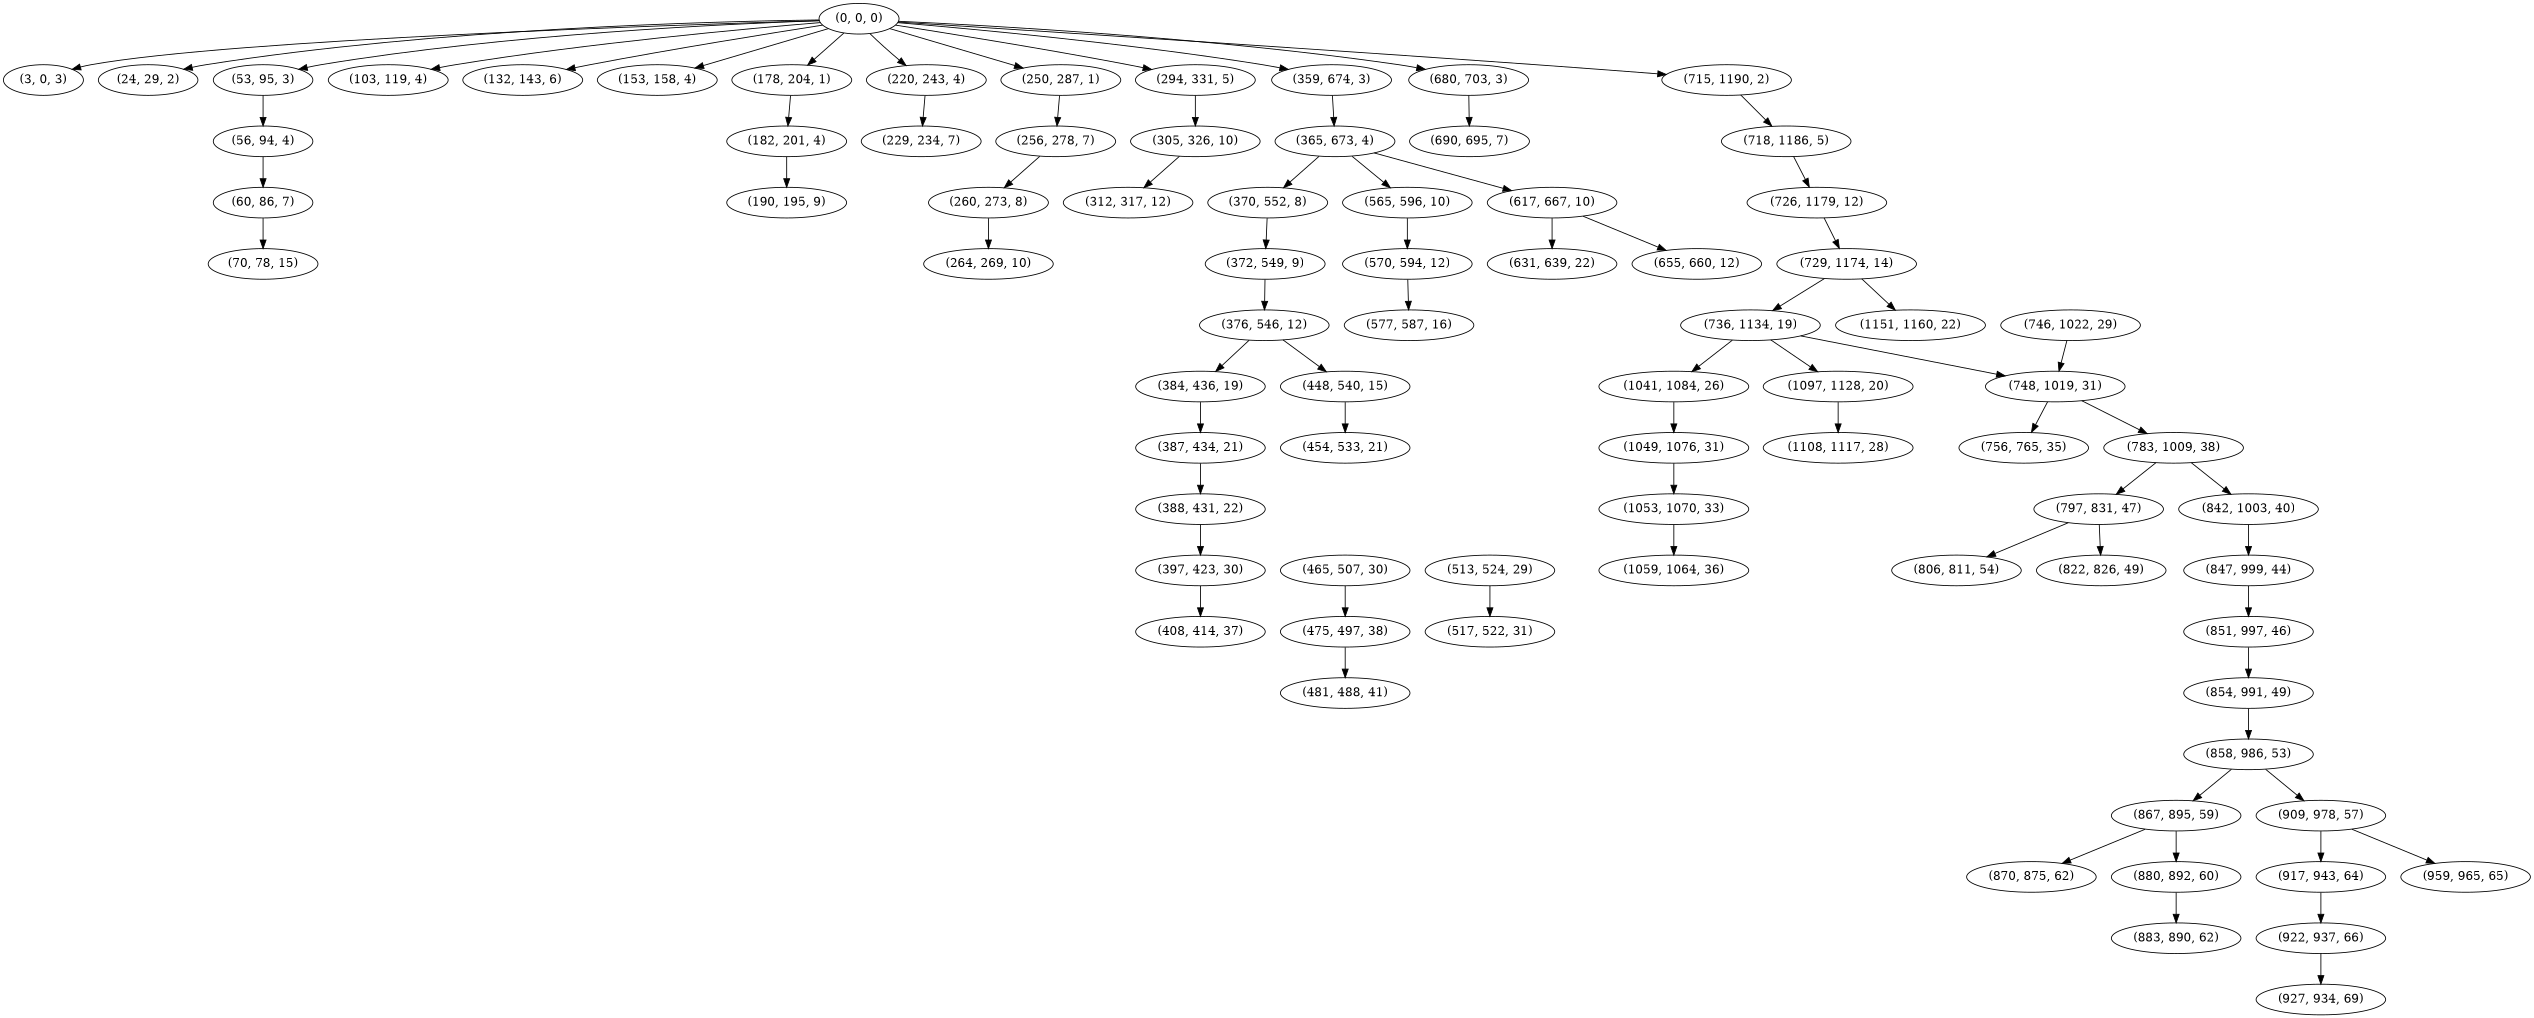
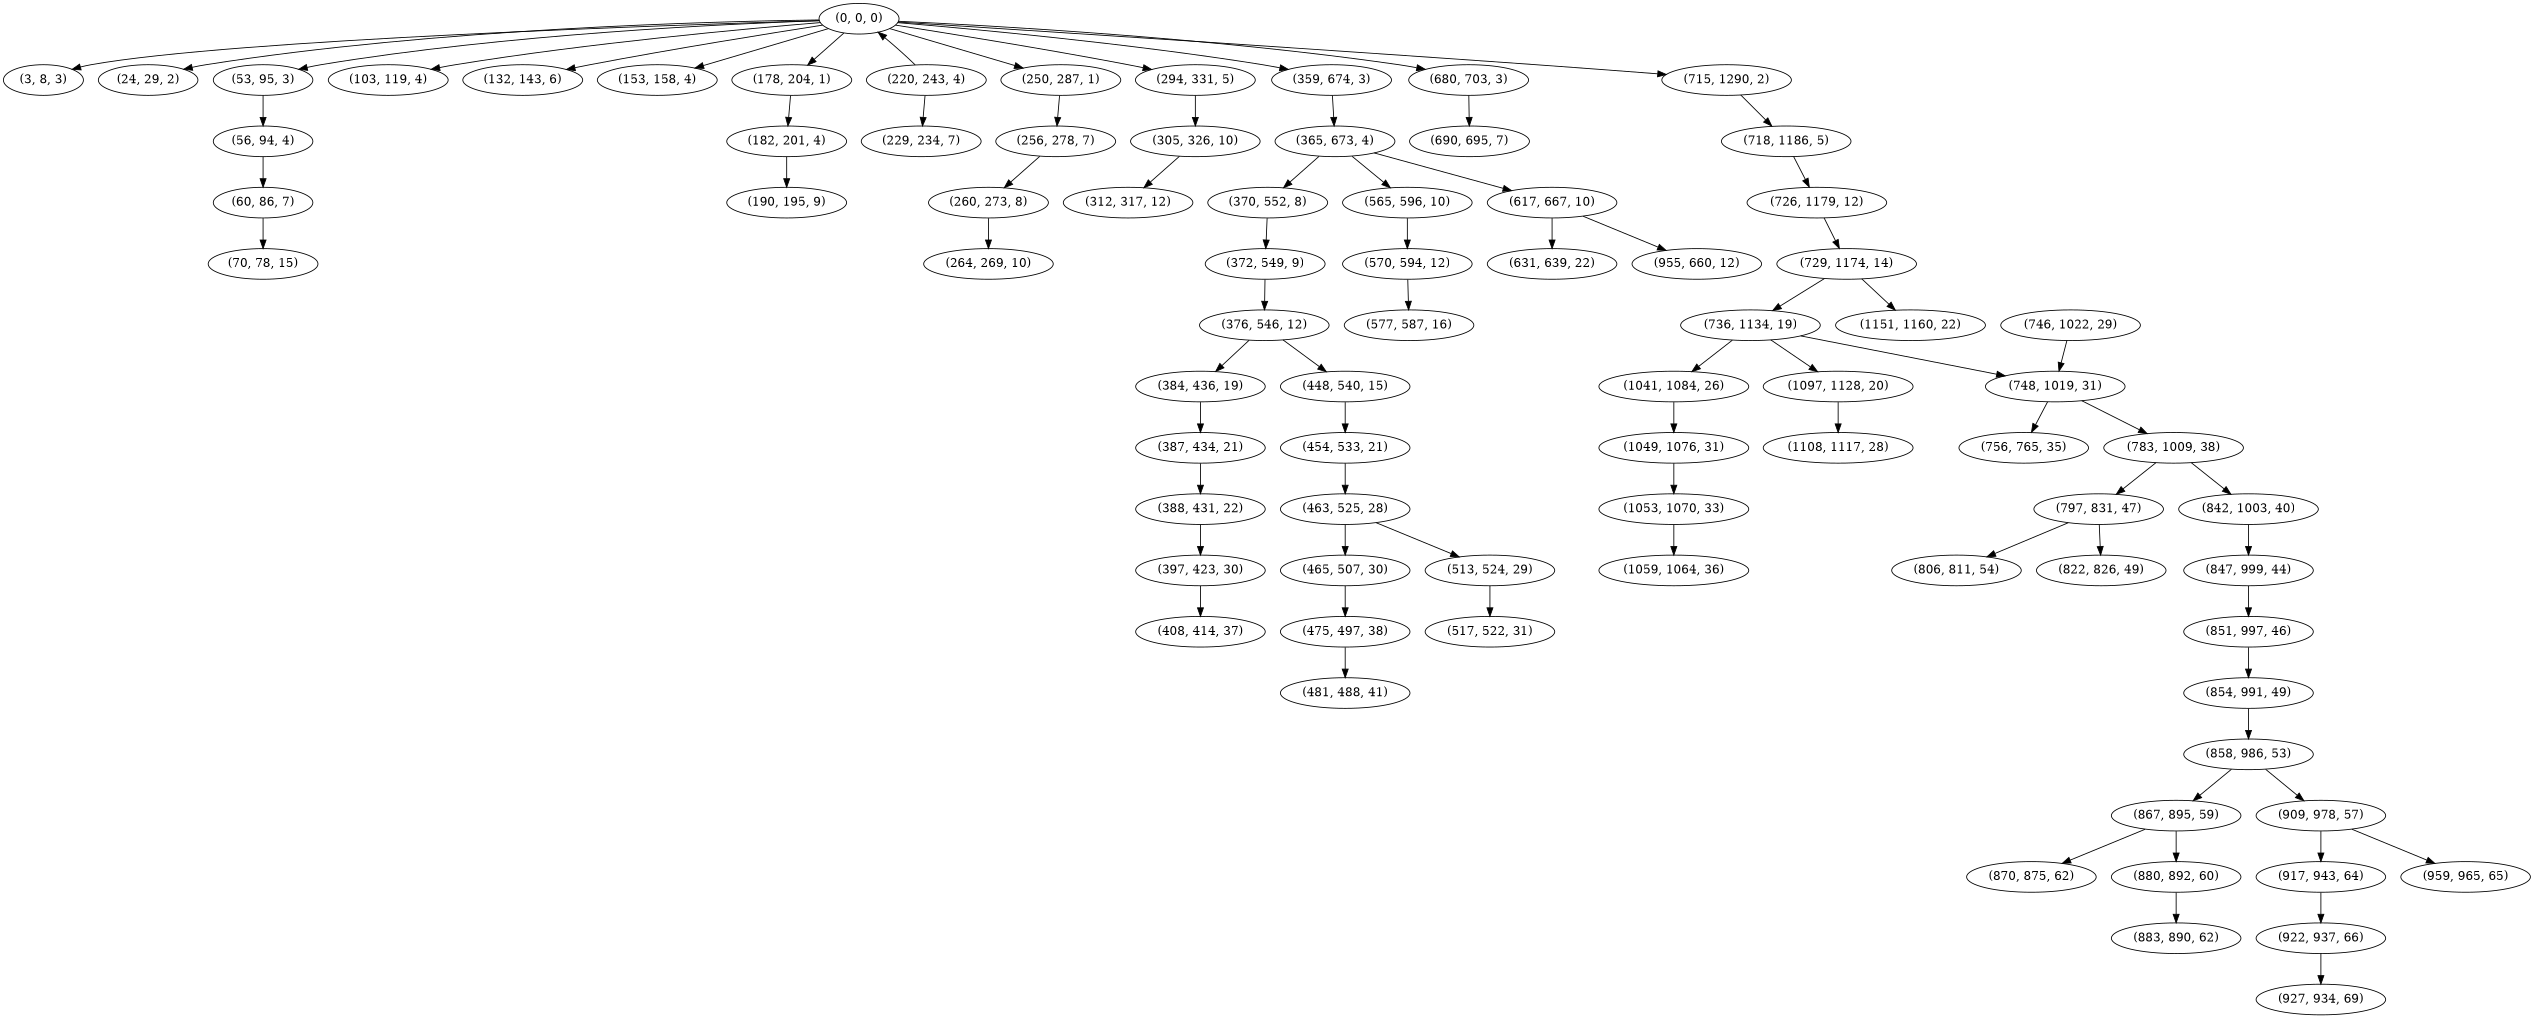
(884, 47) -> (900, 51)
(43, 80) -> (43, 80)
(1727, 80) -> (1727, 80)
(1697, 264) -> (1697, 264)
none -> (1345, 509)
